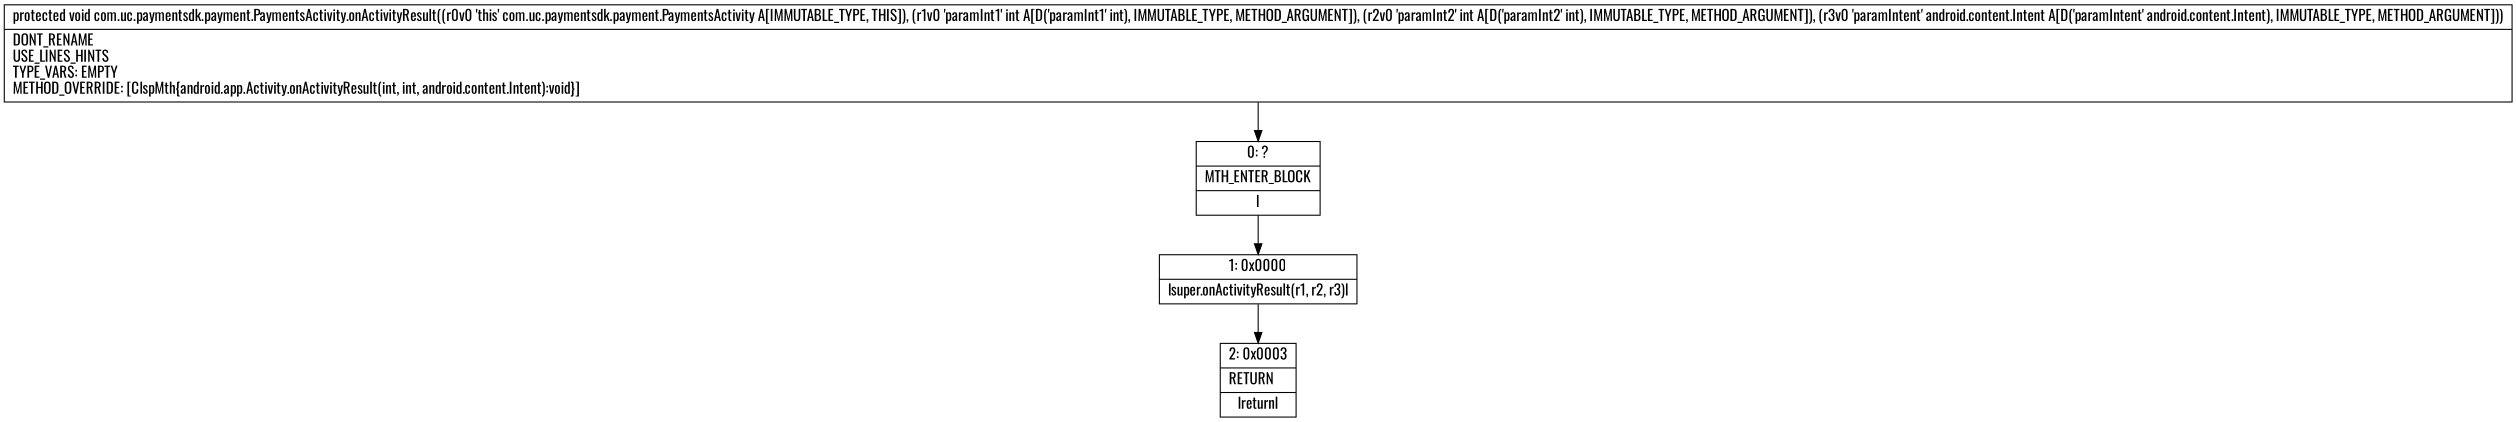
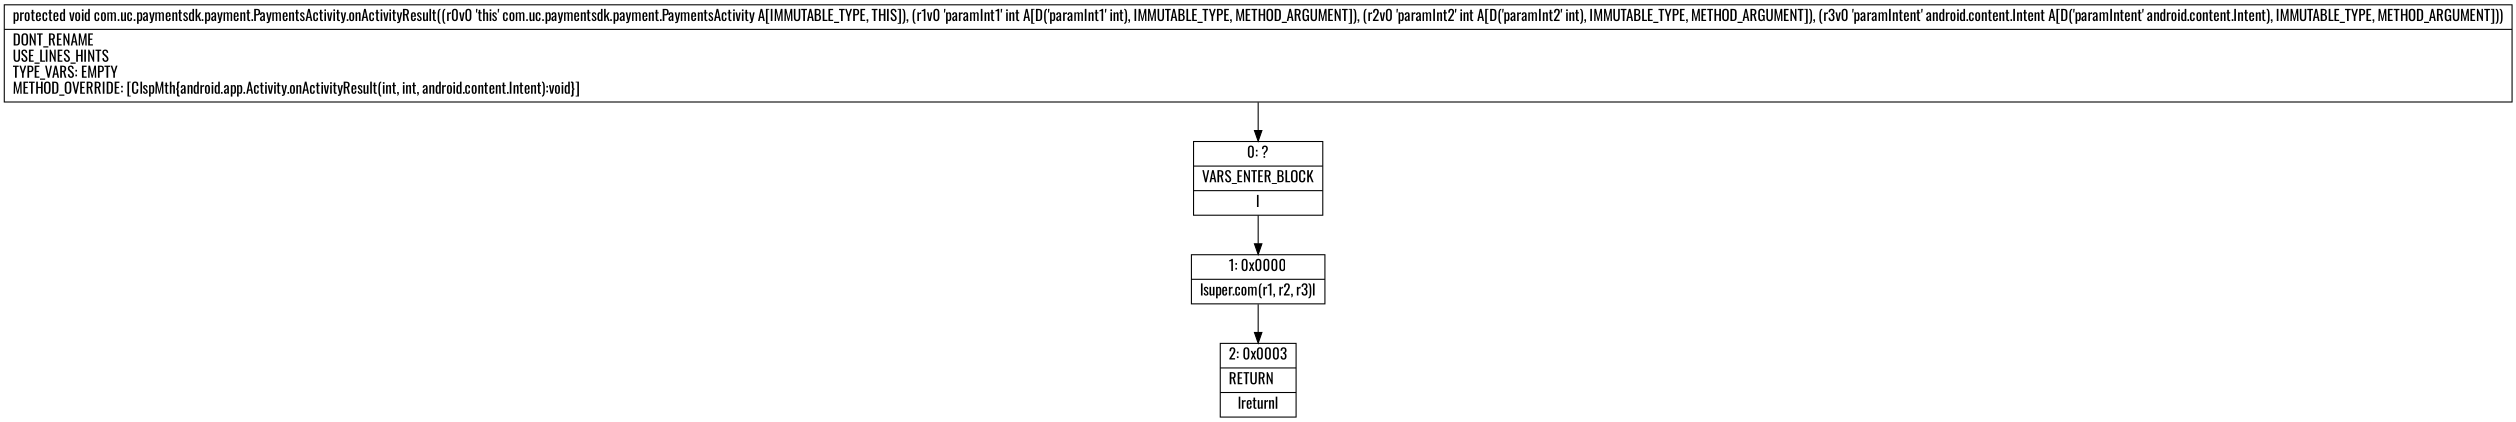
(1258, 178) -> (1258, 178)
(1258, 291) -> (1258, 291)
